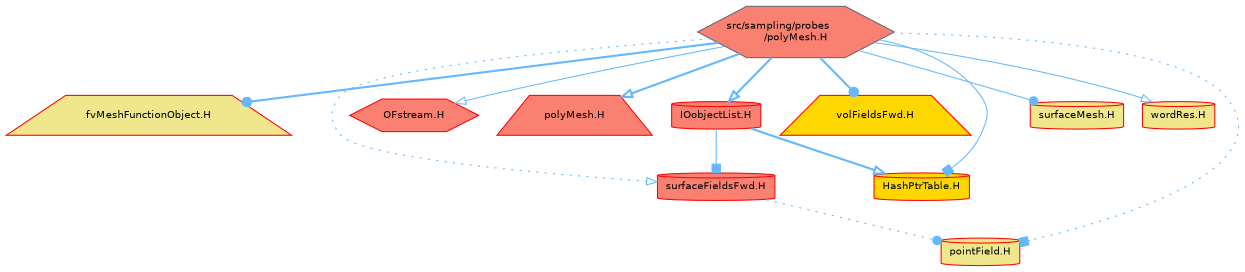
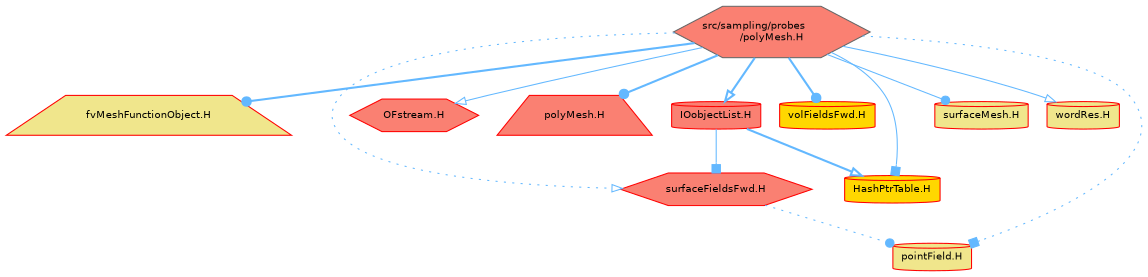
(685, 74) -> (673, 74)
(876, 115) -> (827, 115)
(716, 187) -> (716, 189)
